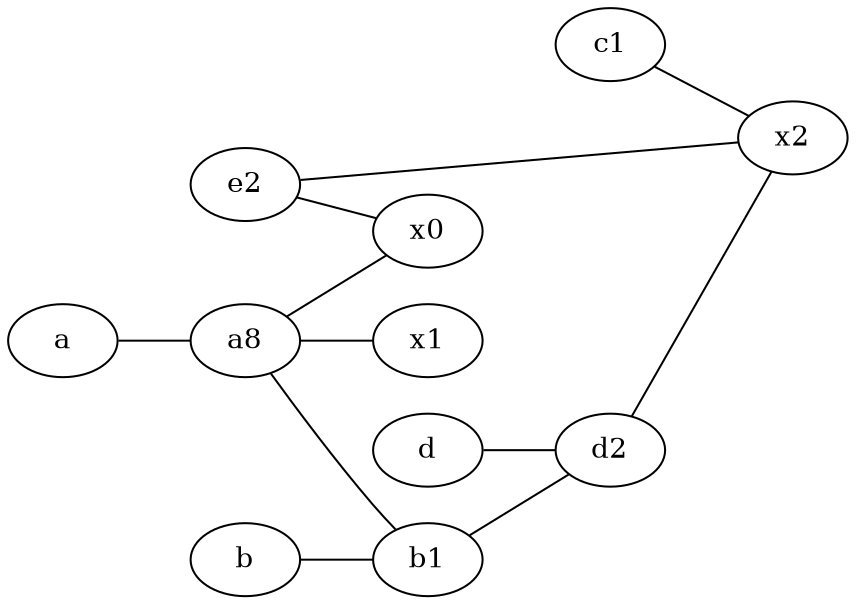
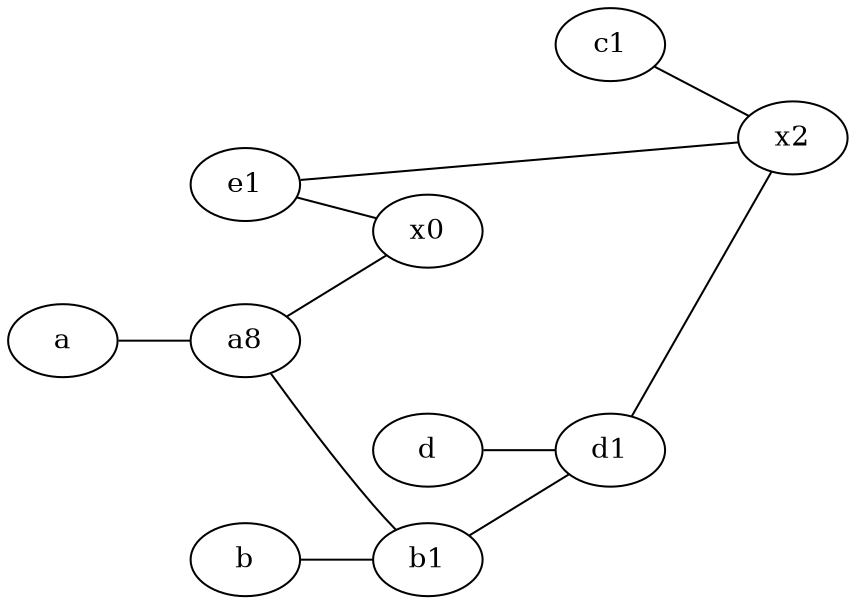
(245, 185) -> (245, 185)
(428, 341) -> none
(610, 450) -> (610, 450)
